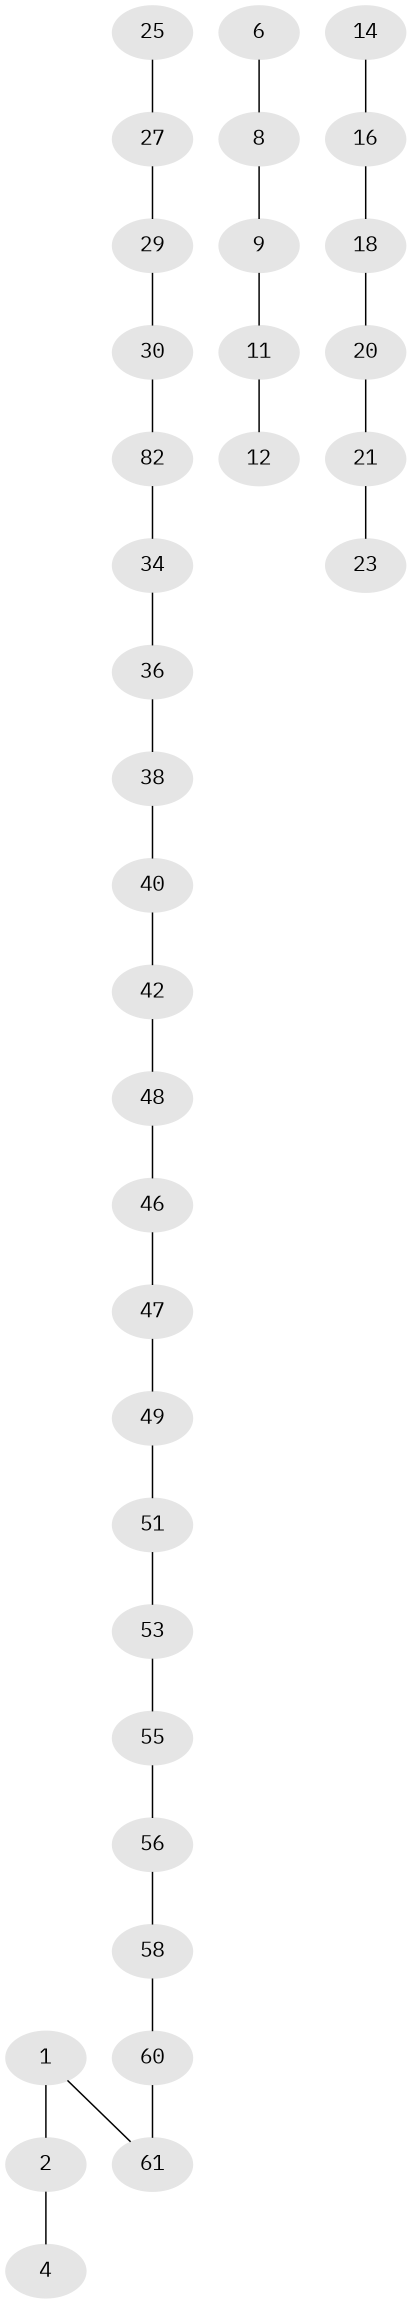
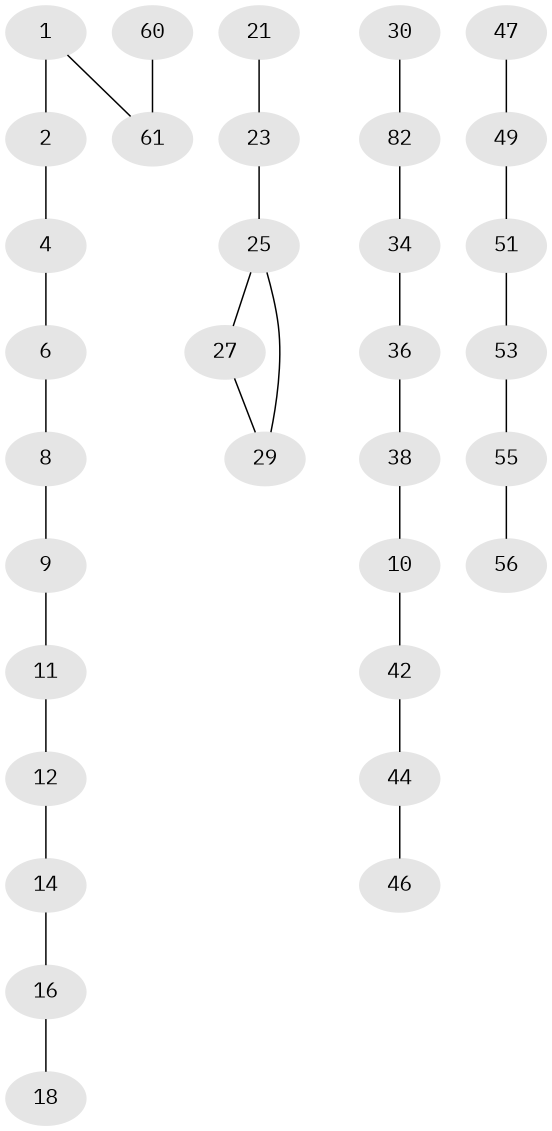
none -> (259, 193)
none -> (46, 299)
(152, 299) -> (280, 352)
(366, 352) -> none
none -> (46, 832)
(152, 885) -> (400, 566)
(152, 1099) -> (400, 779)
(152, 1259) -> none
(152, 1951) -> none
